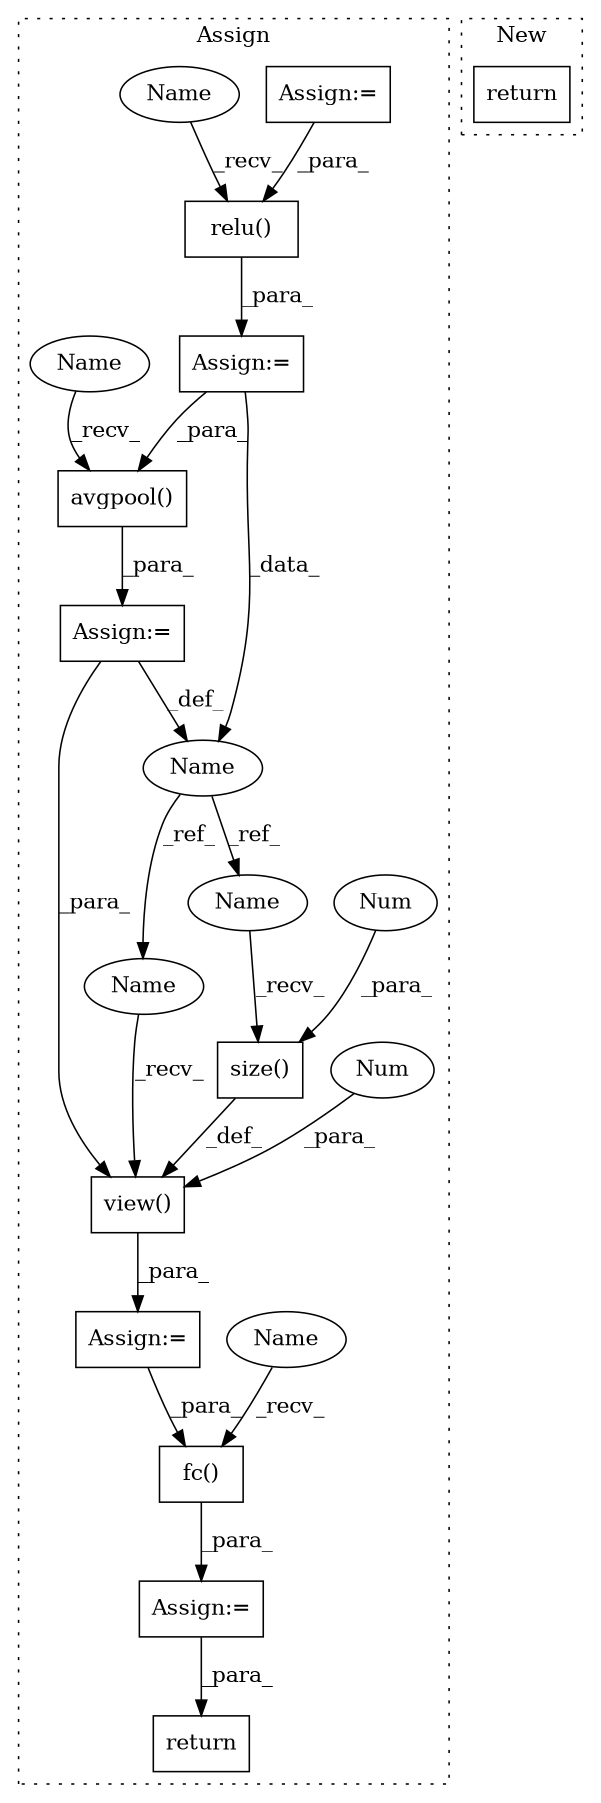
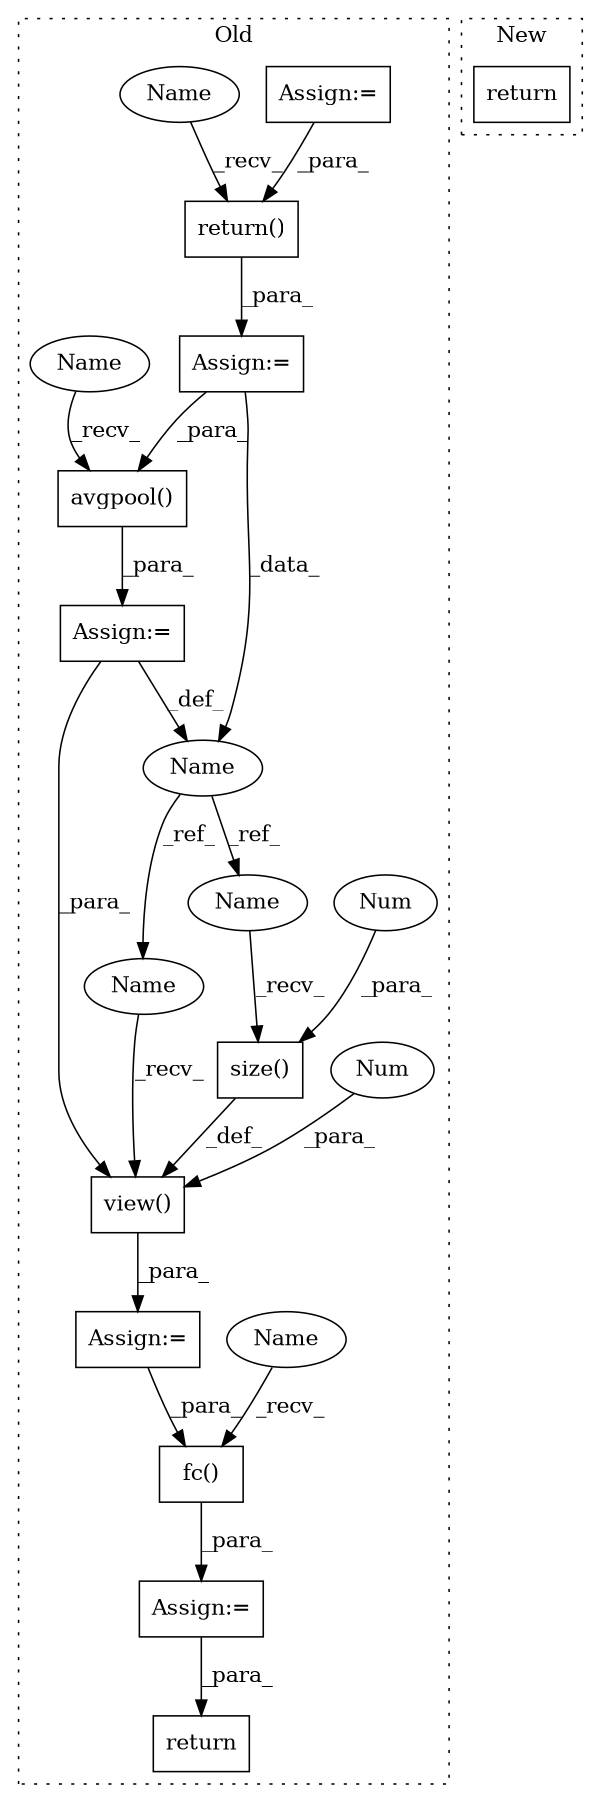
(234, 36) -> (234, 36)
(242, 229) -> (242, 229)
